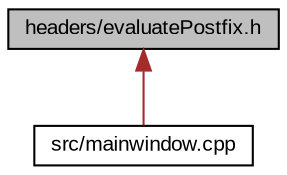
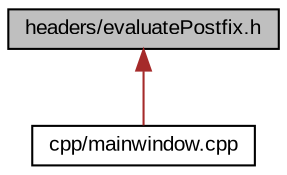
(144, 146) -> (144, 146)
